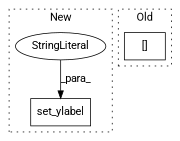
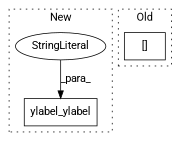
(61, 112) -> (61, 112)
